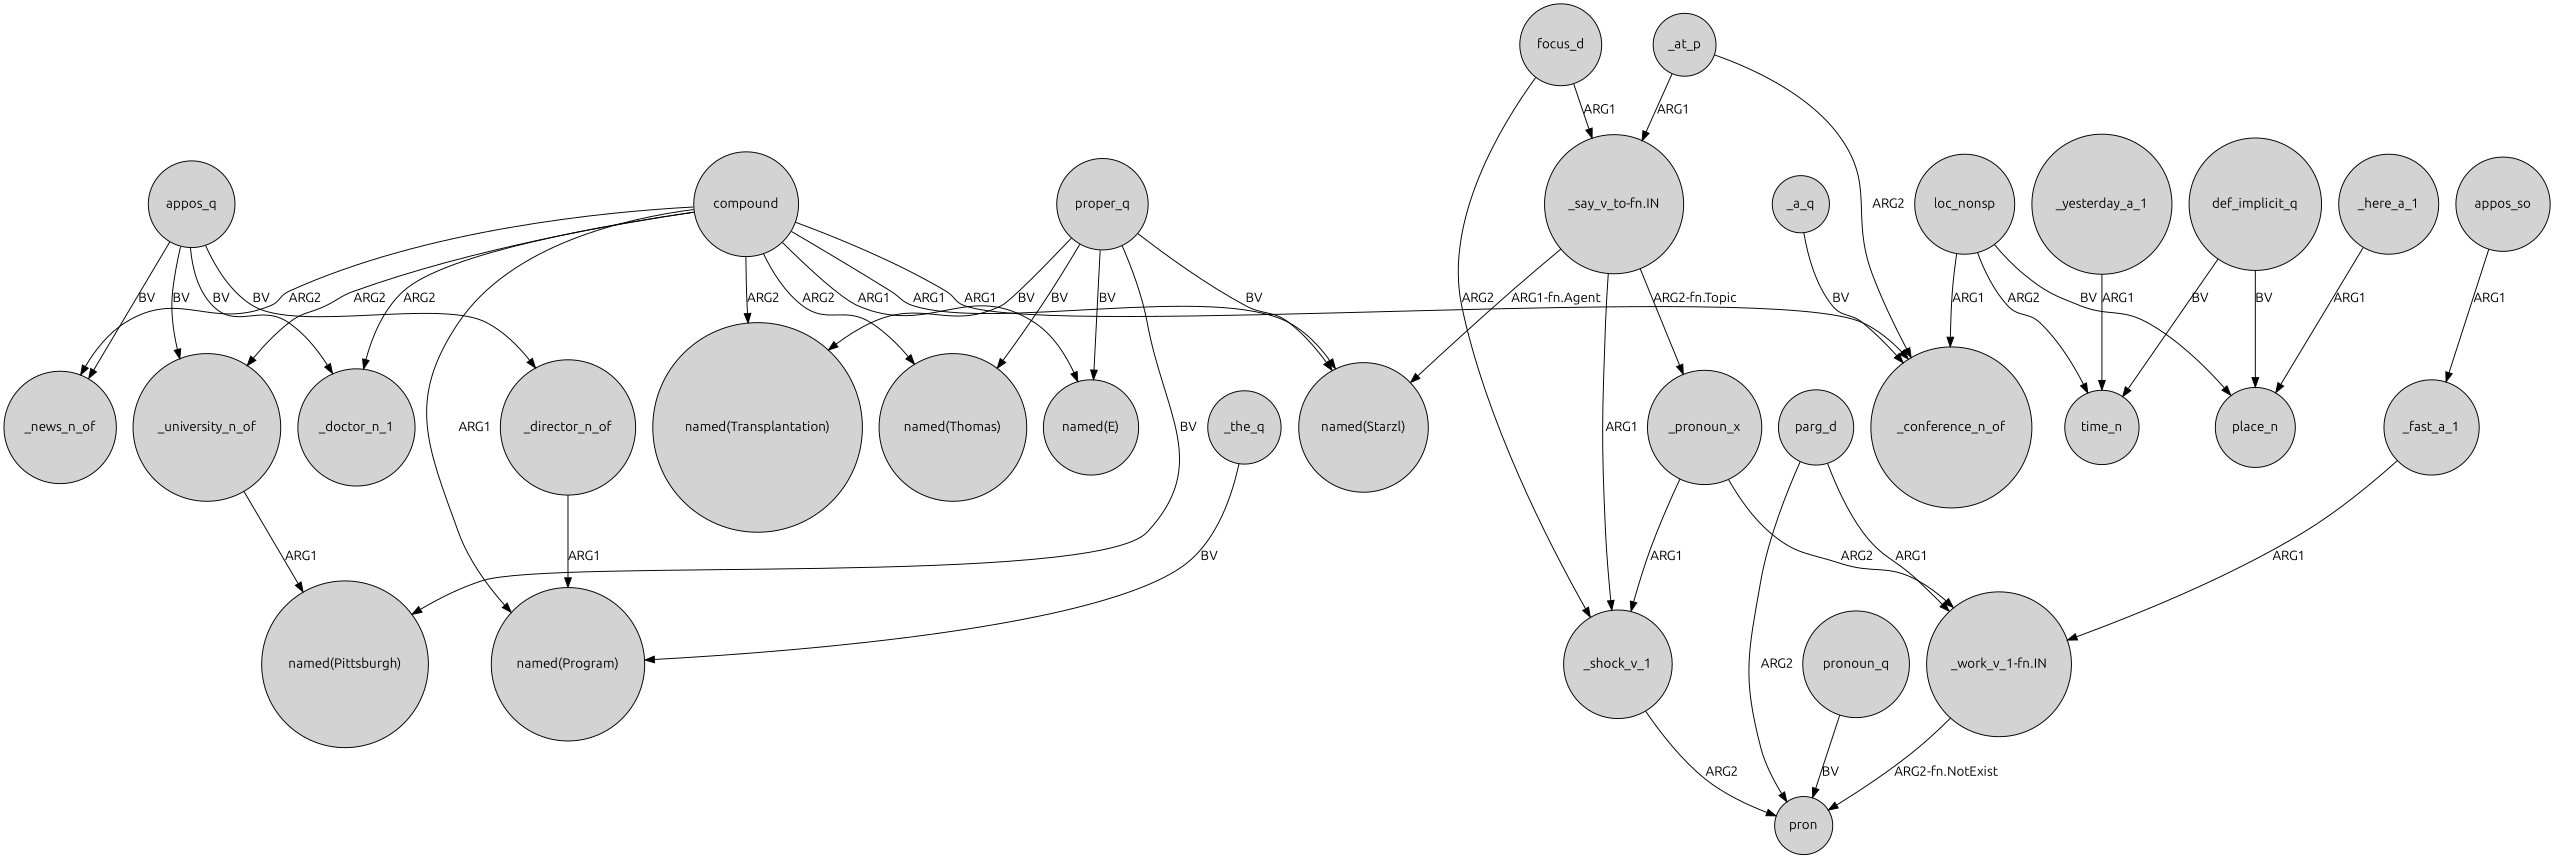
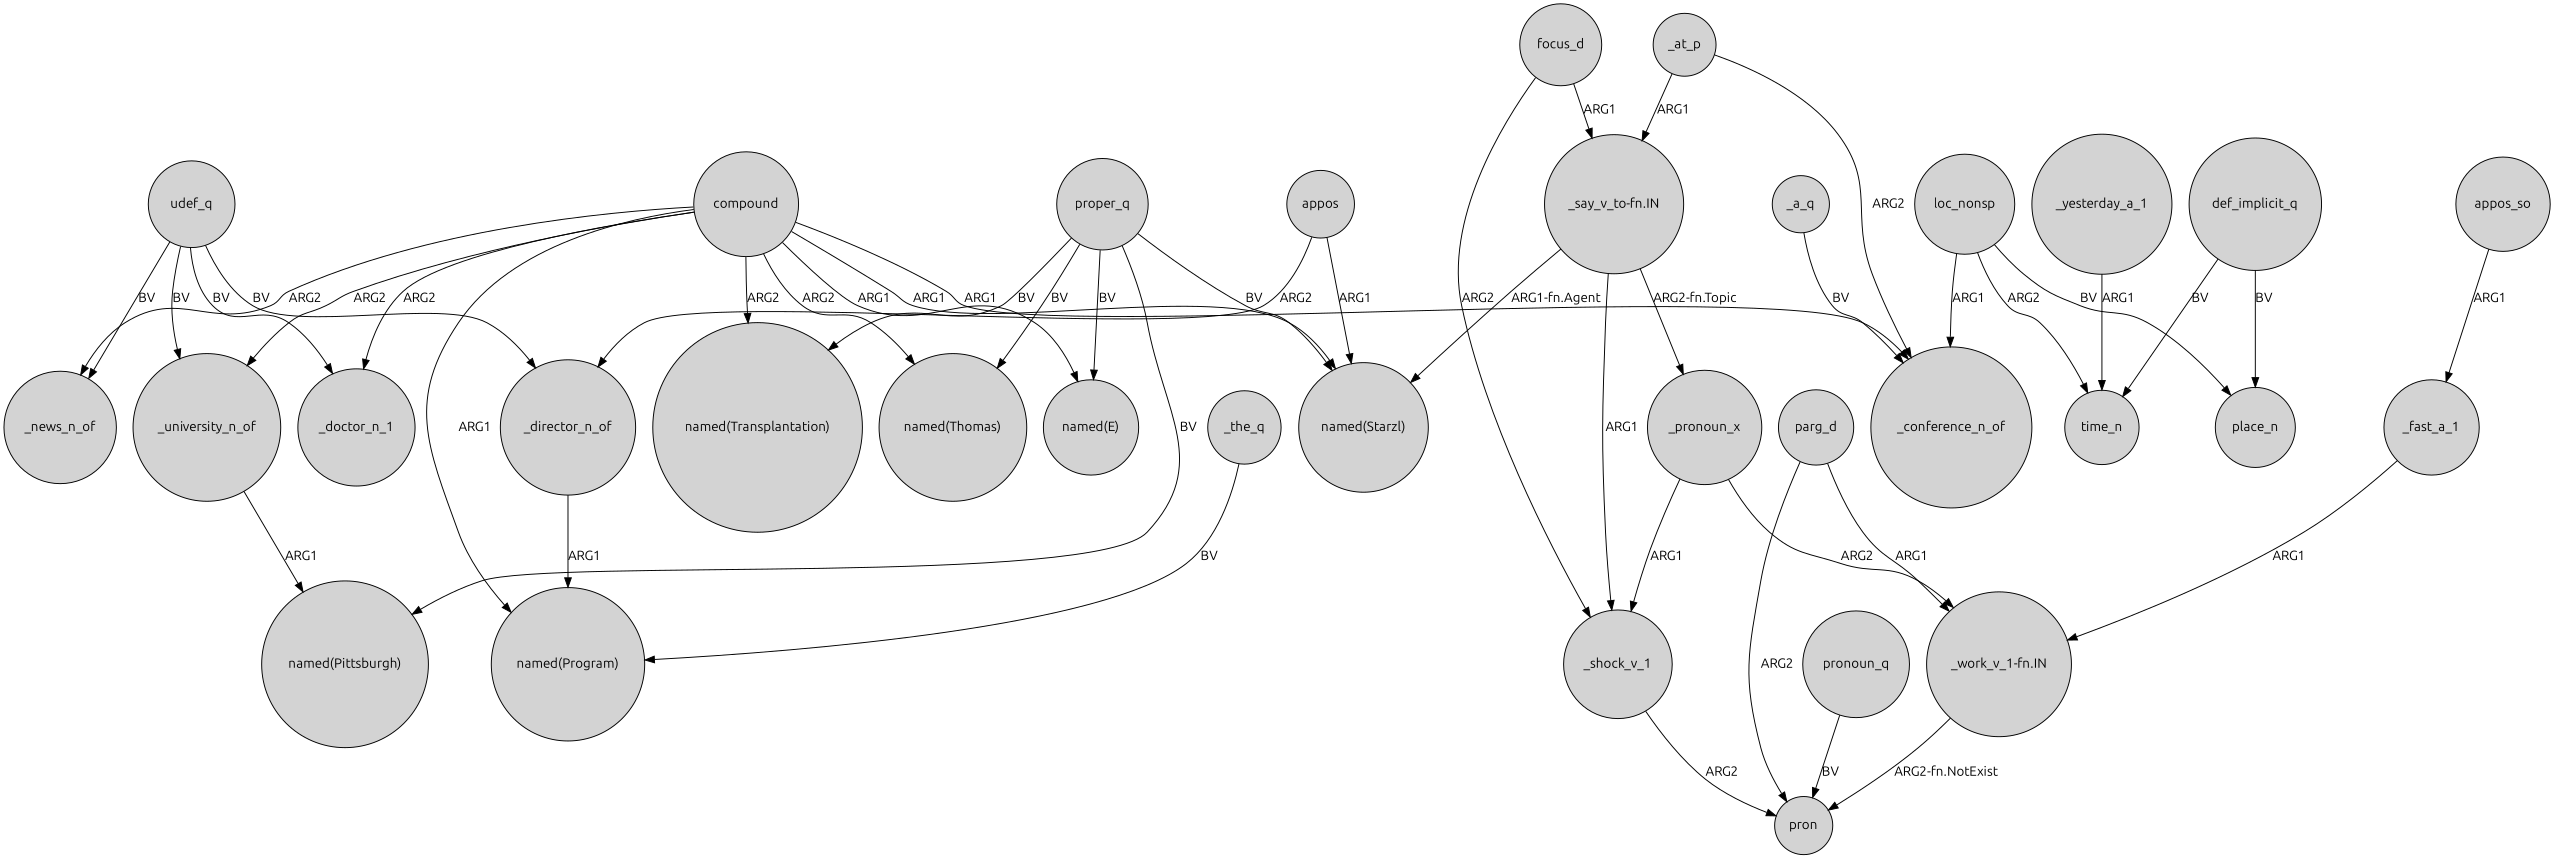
(192, 204) -> (192, 204)
none -> (1321, 204)
(2389, 204) -> none
